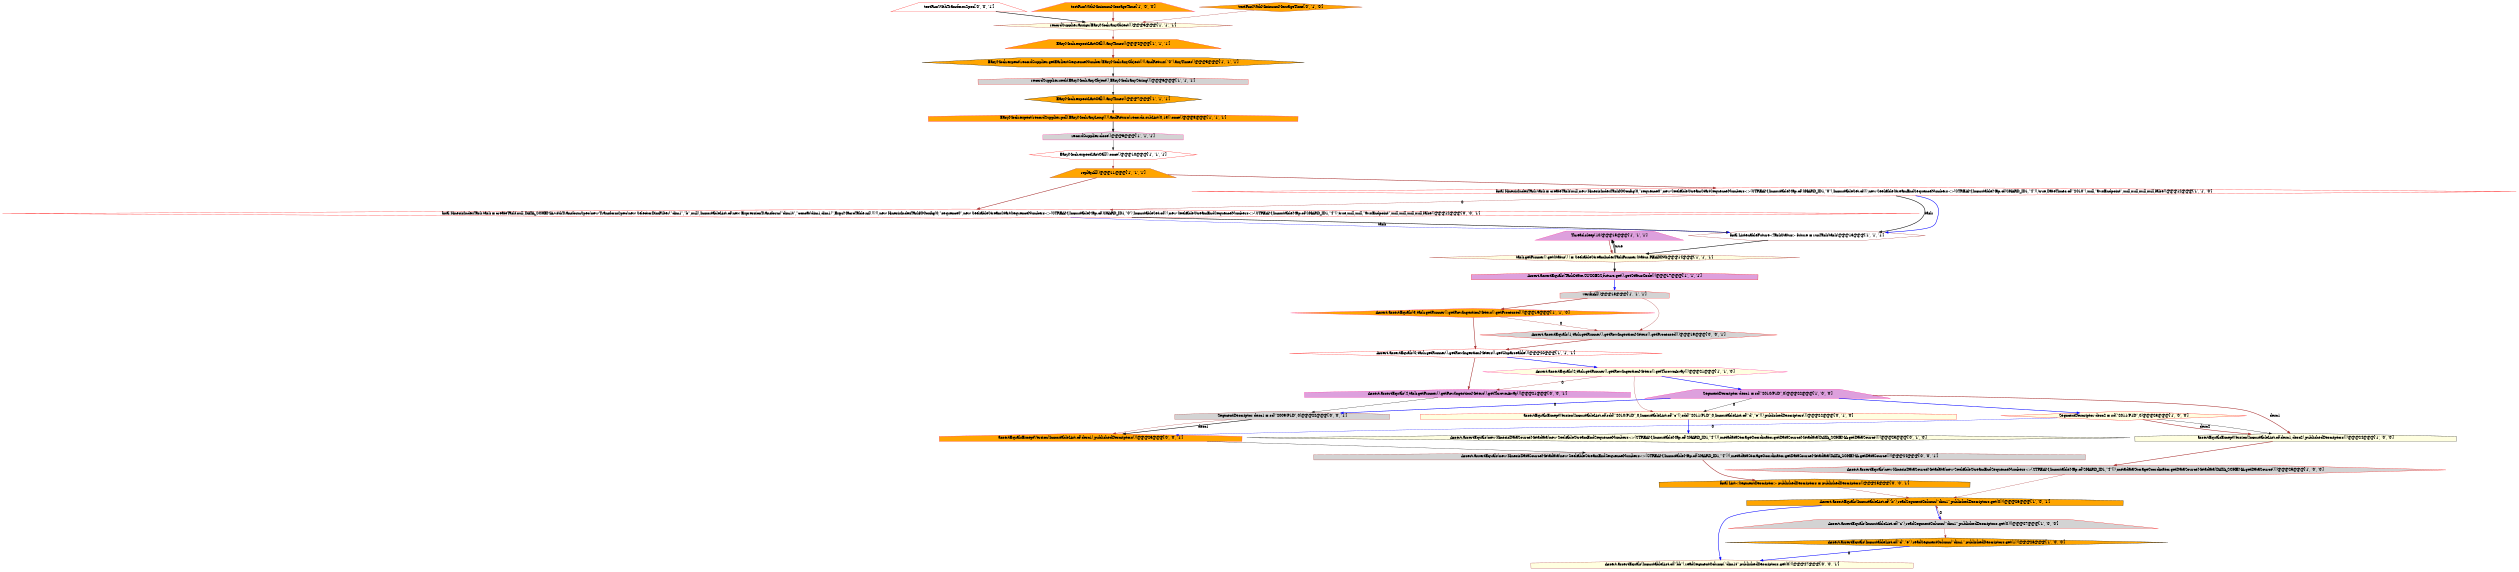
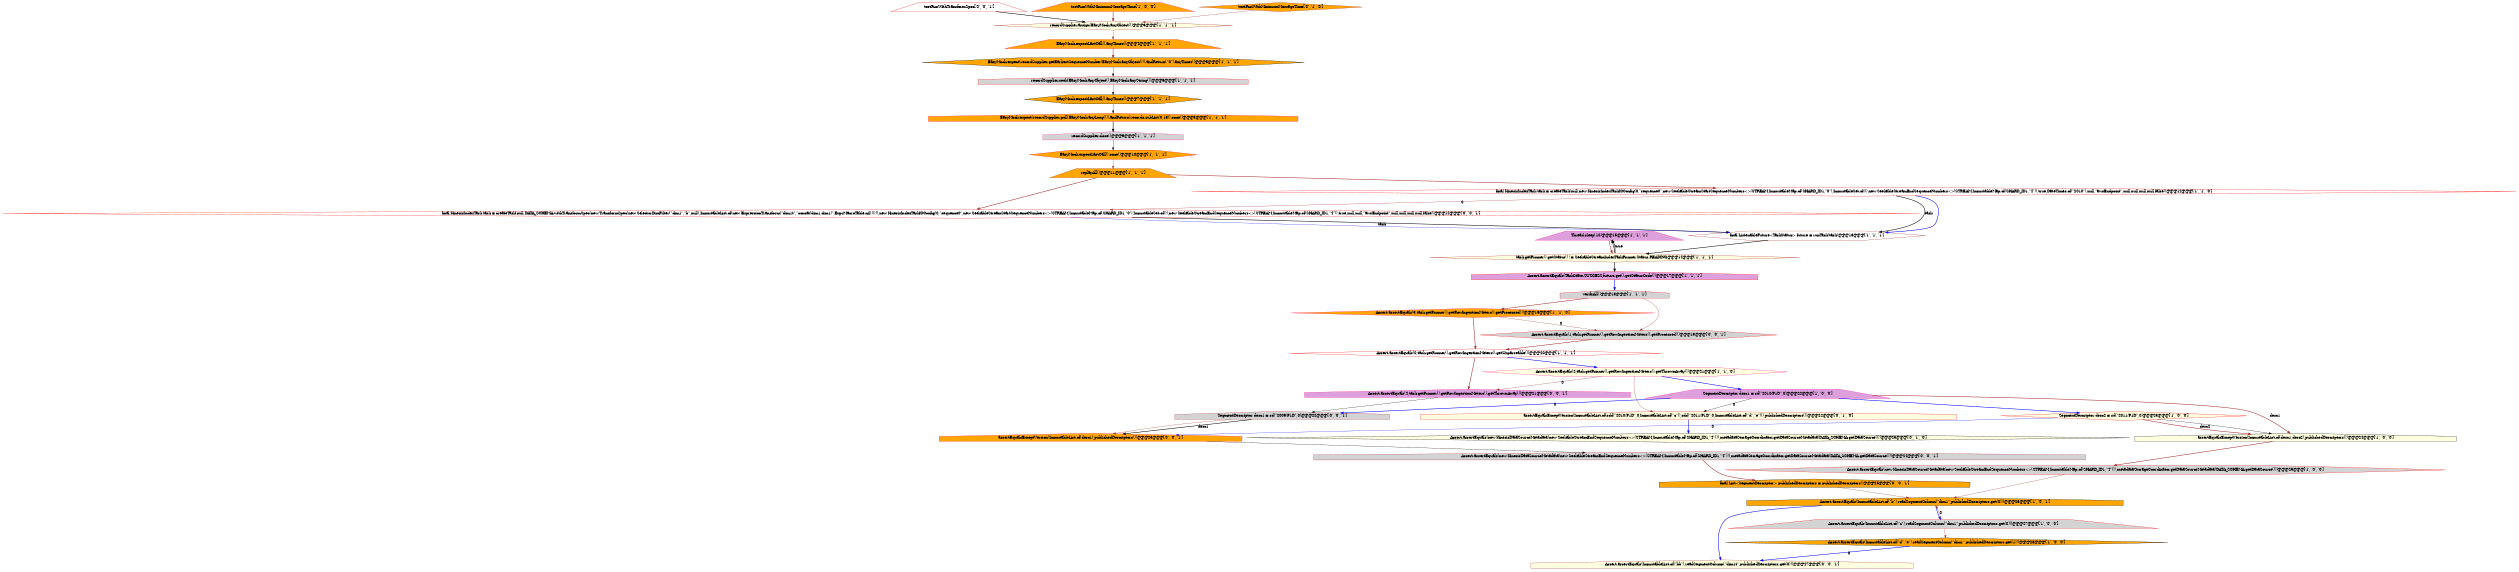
(1113, 155) -> (1113, 155)
